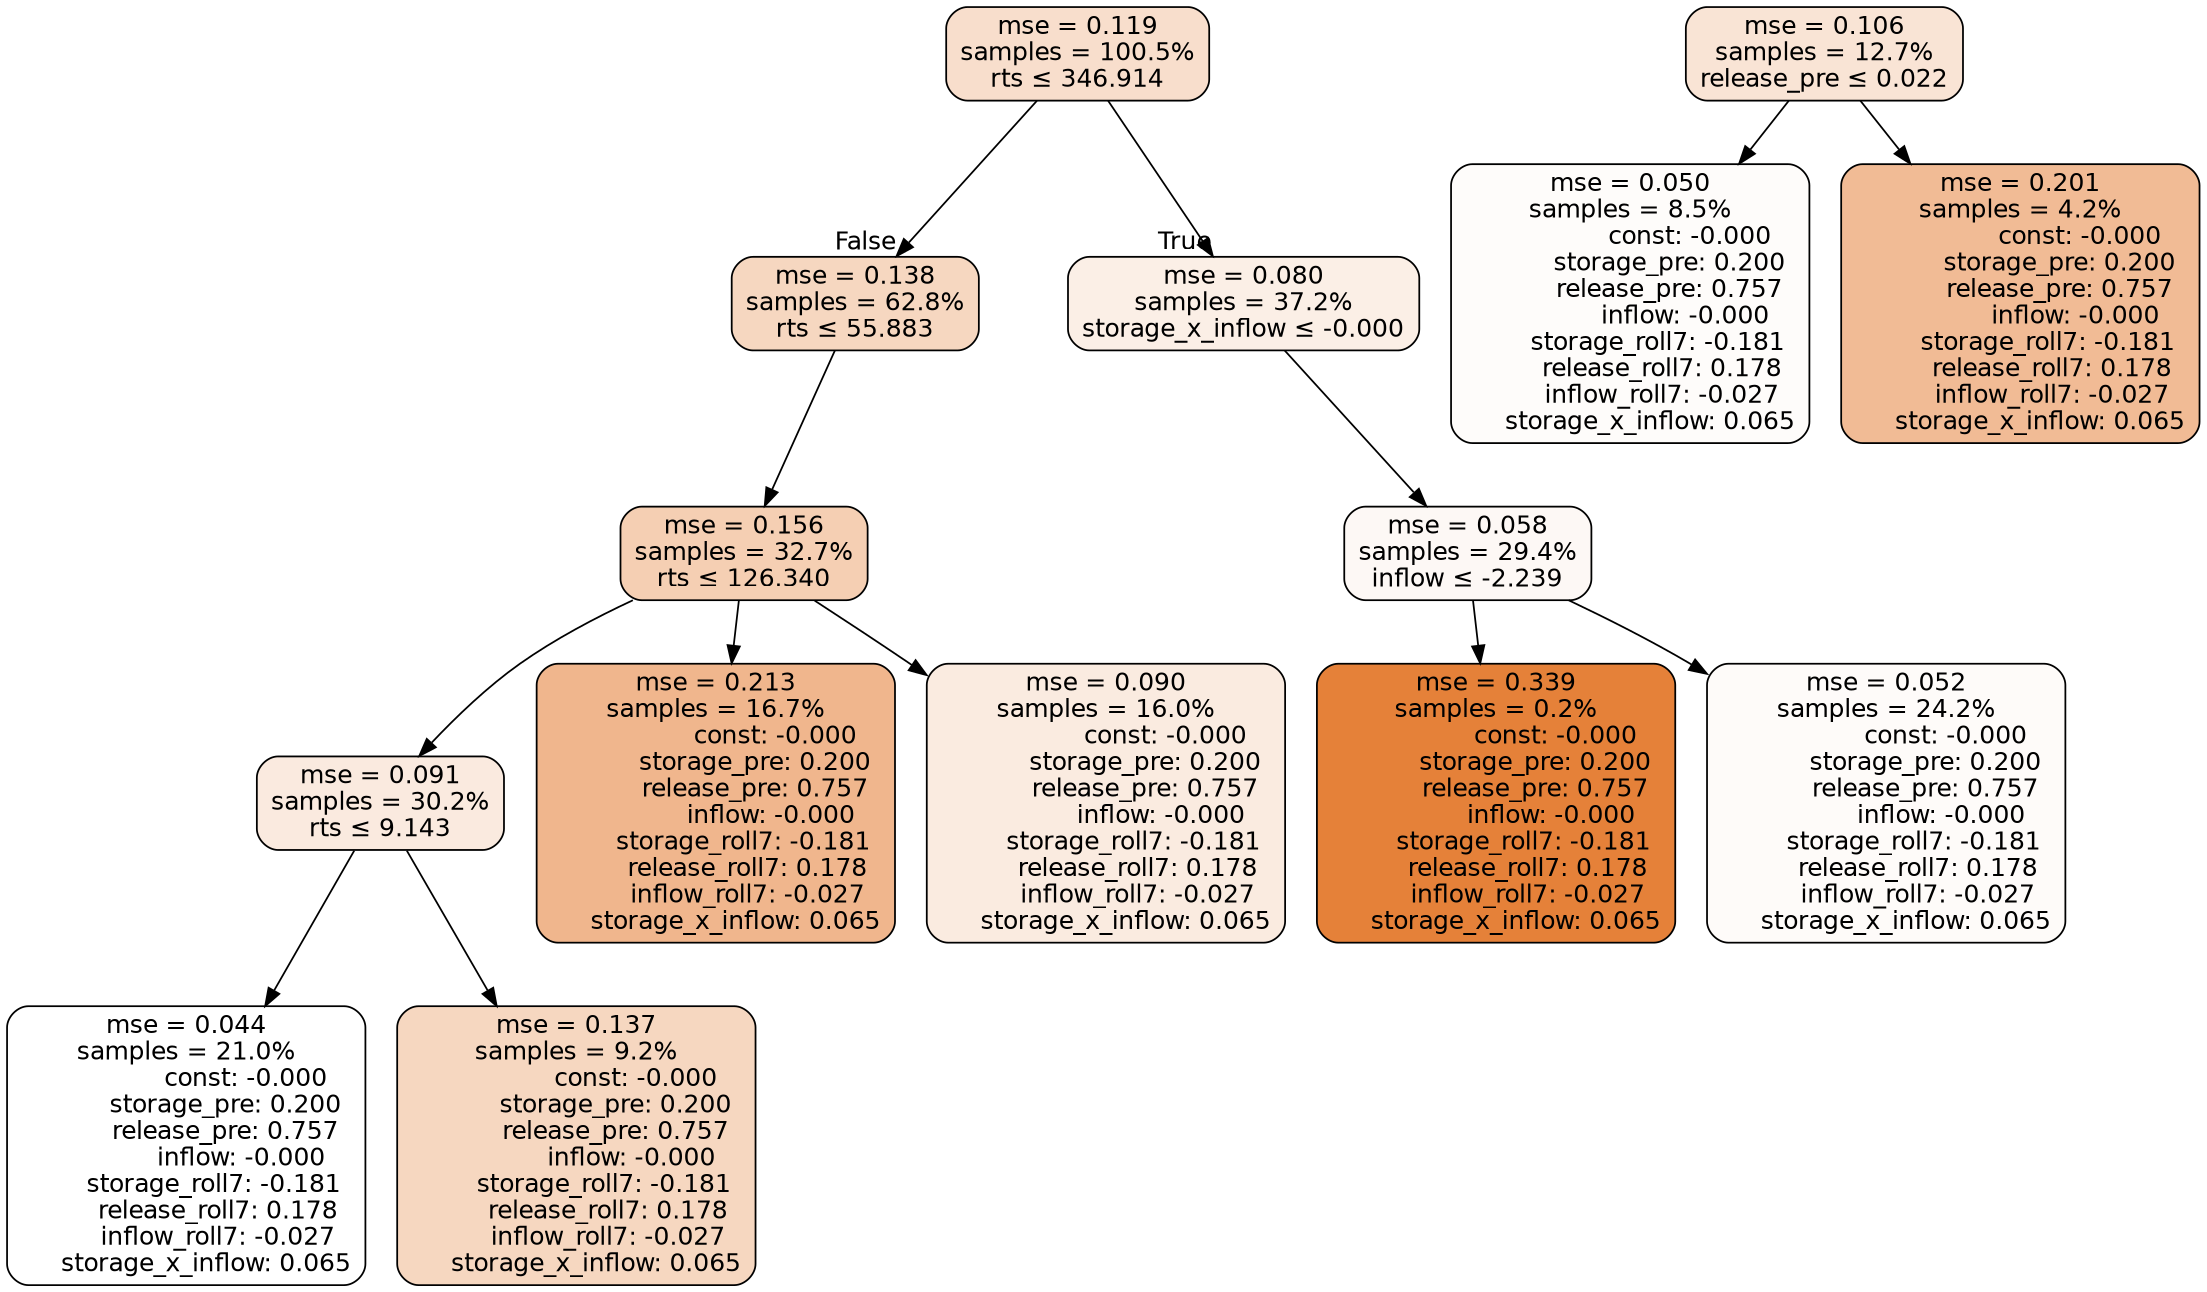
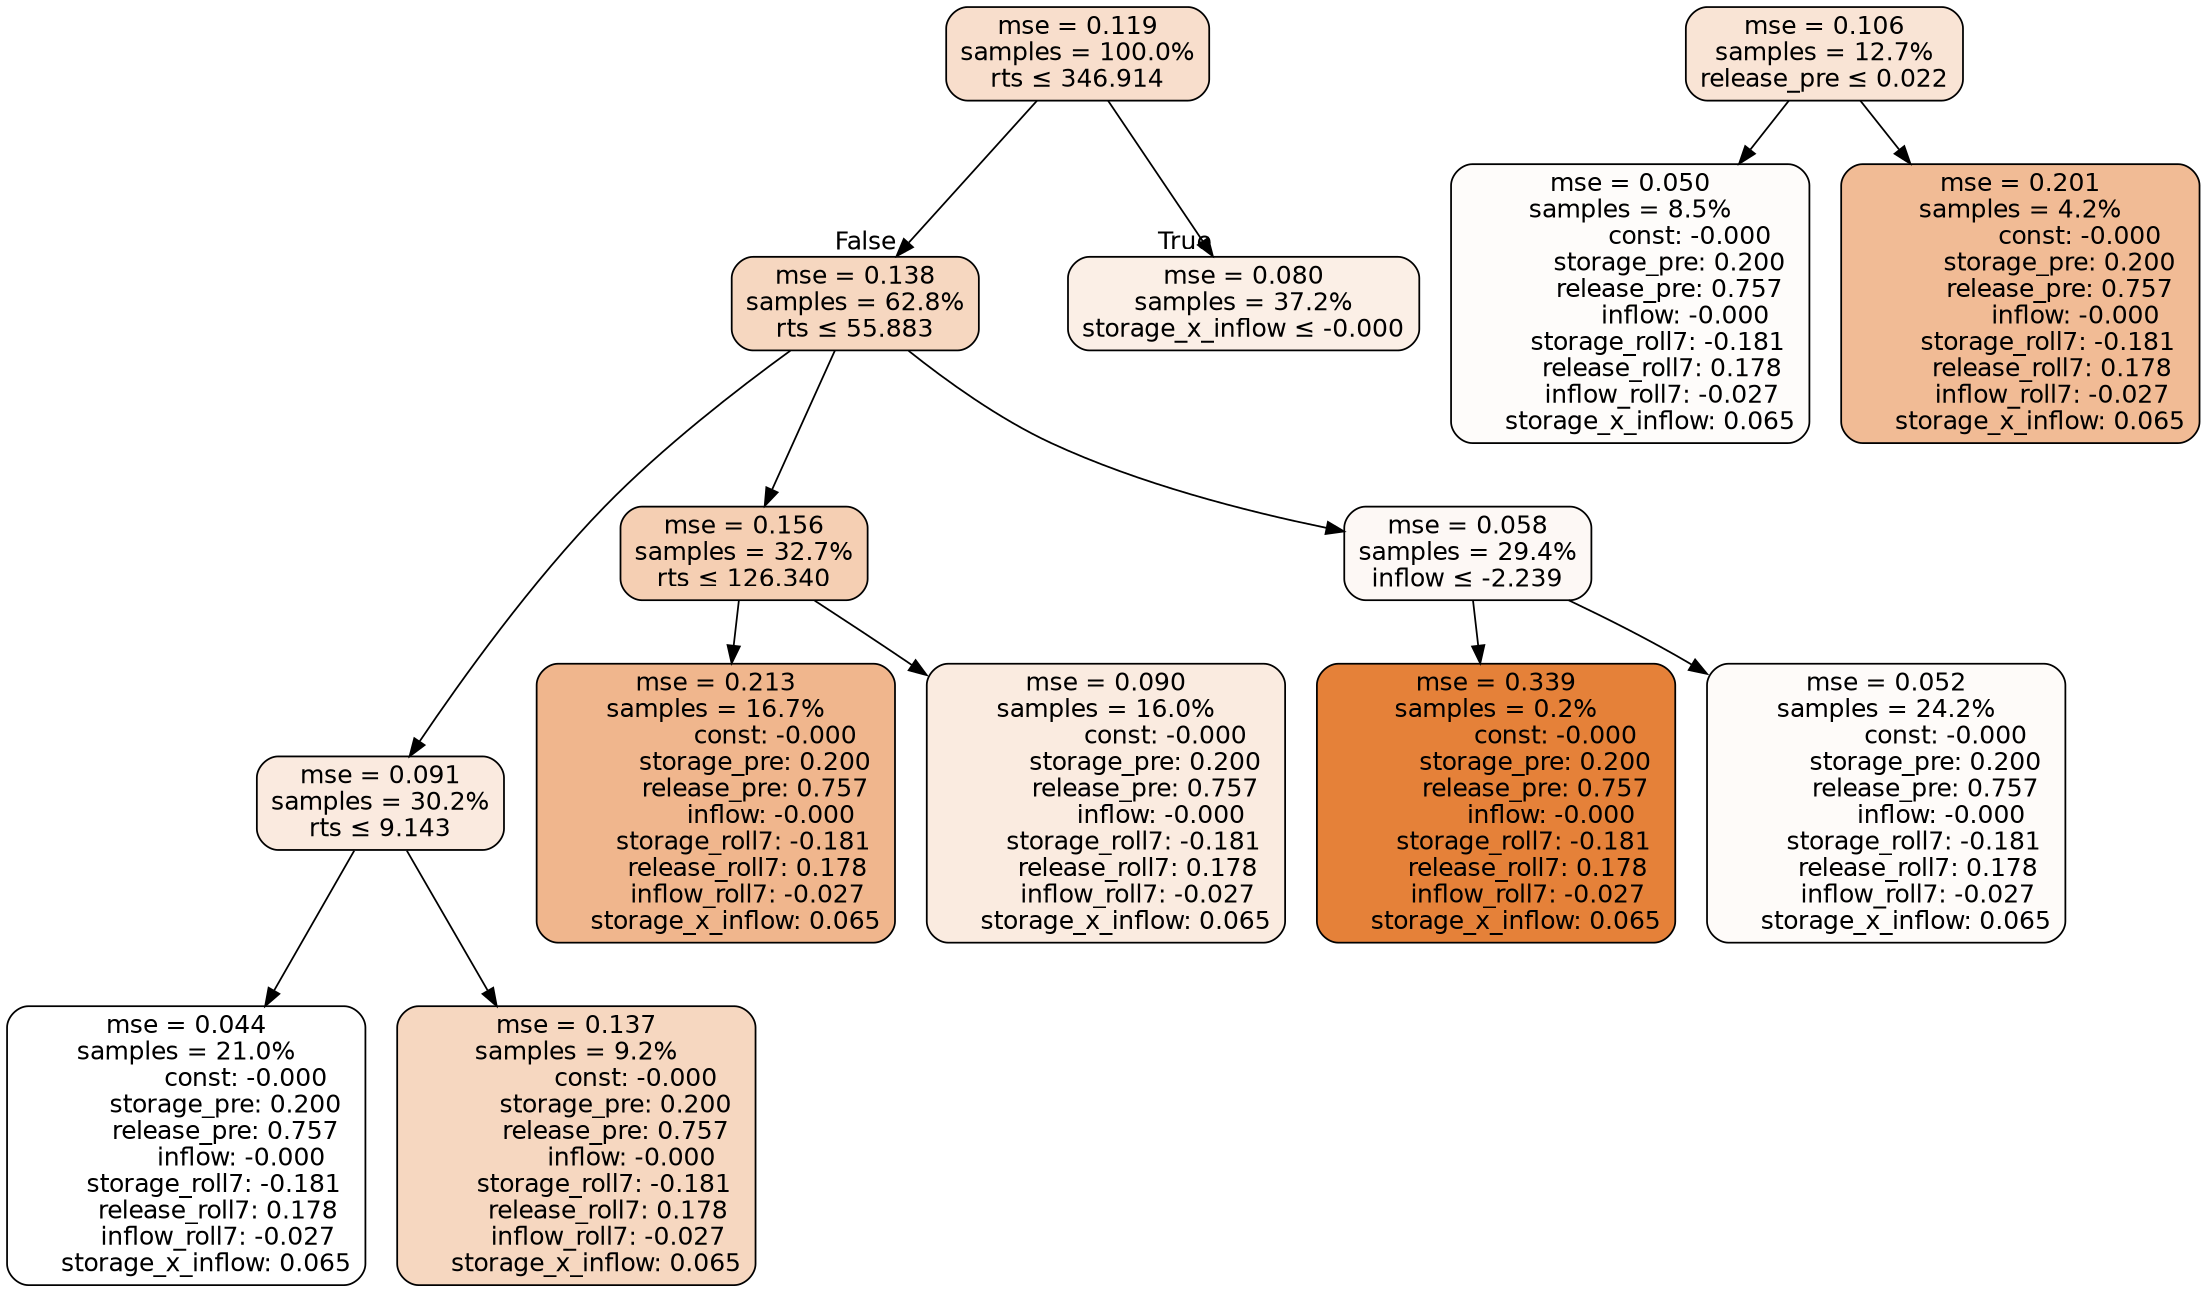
(1078, 54) -> (1078, 54)
(1349, 421) -> (1106, 466)
(525, 661) -> (585, 527)
